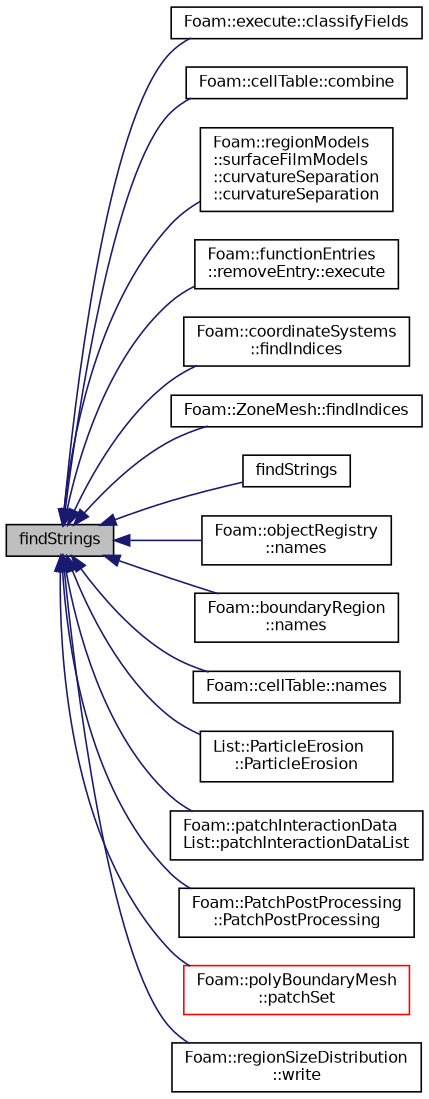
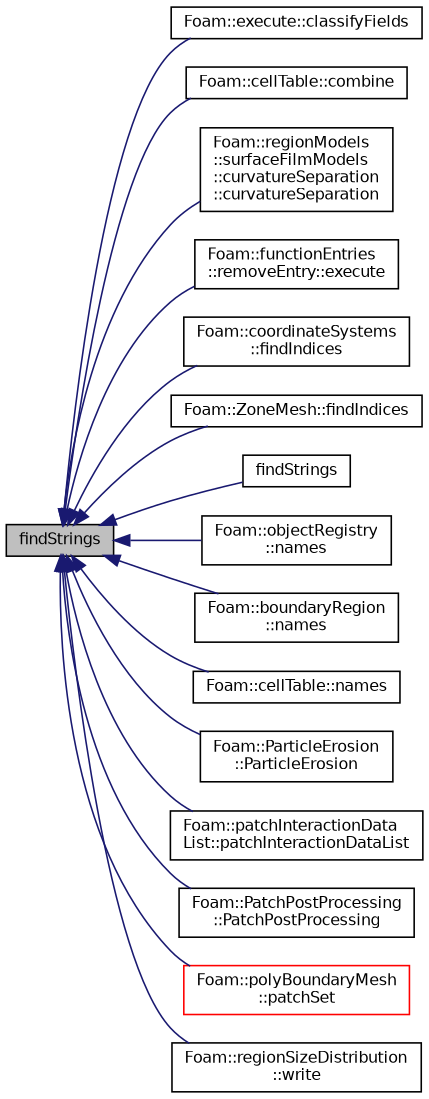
(297, 757) -> (297, 757)
